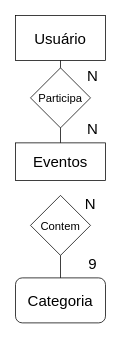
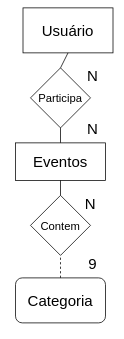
(60, 38) -> (68, 30)
none -> (60, 188)
(60, 267) -> (60, 267)
